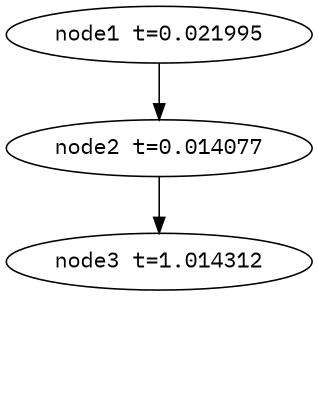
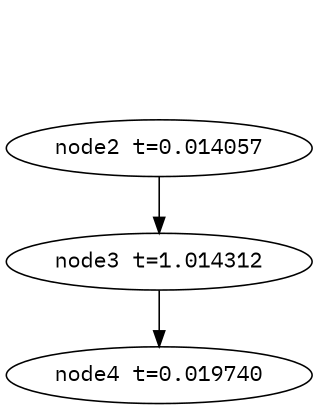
(159, 35) -> none
(159, 148) -> (159, 148)
none -> (159, 375)
